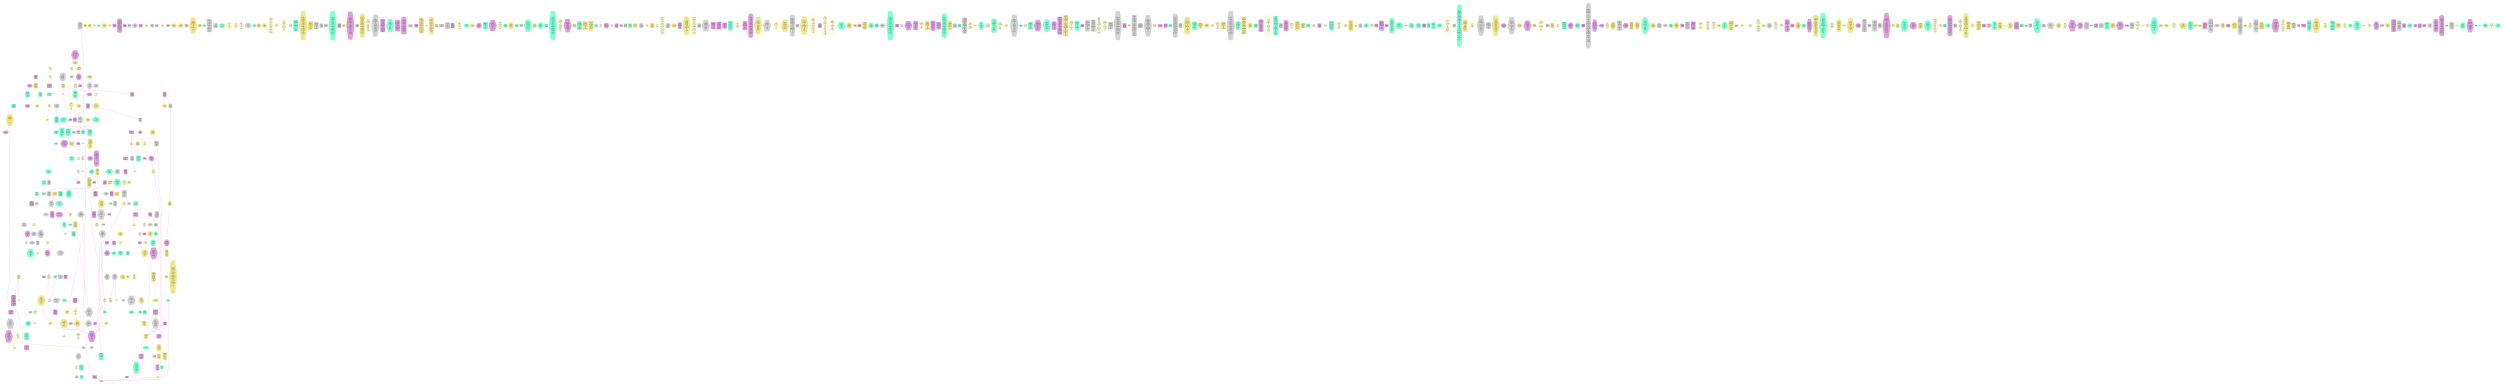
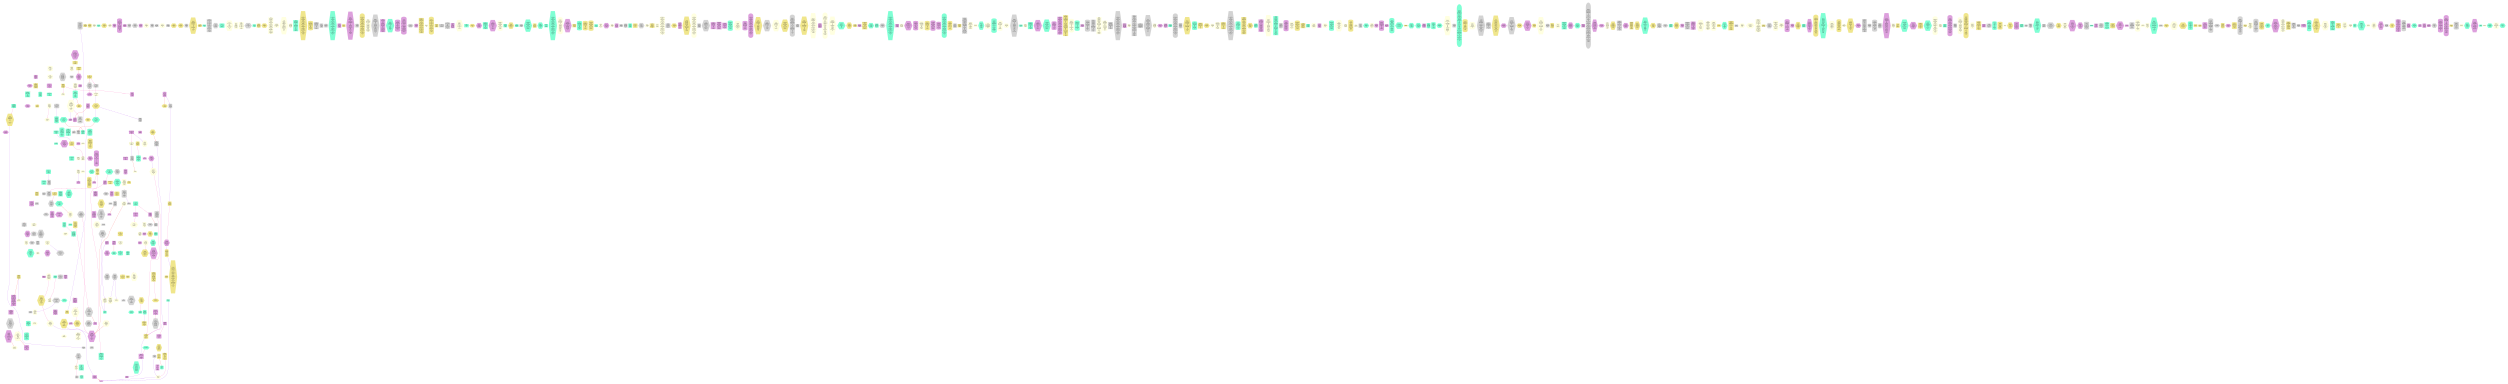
(959, 26) -> (959, 26)
none -> (2350, 26)
(37, 194) -> (37, 194)
